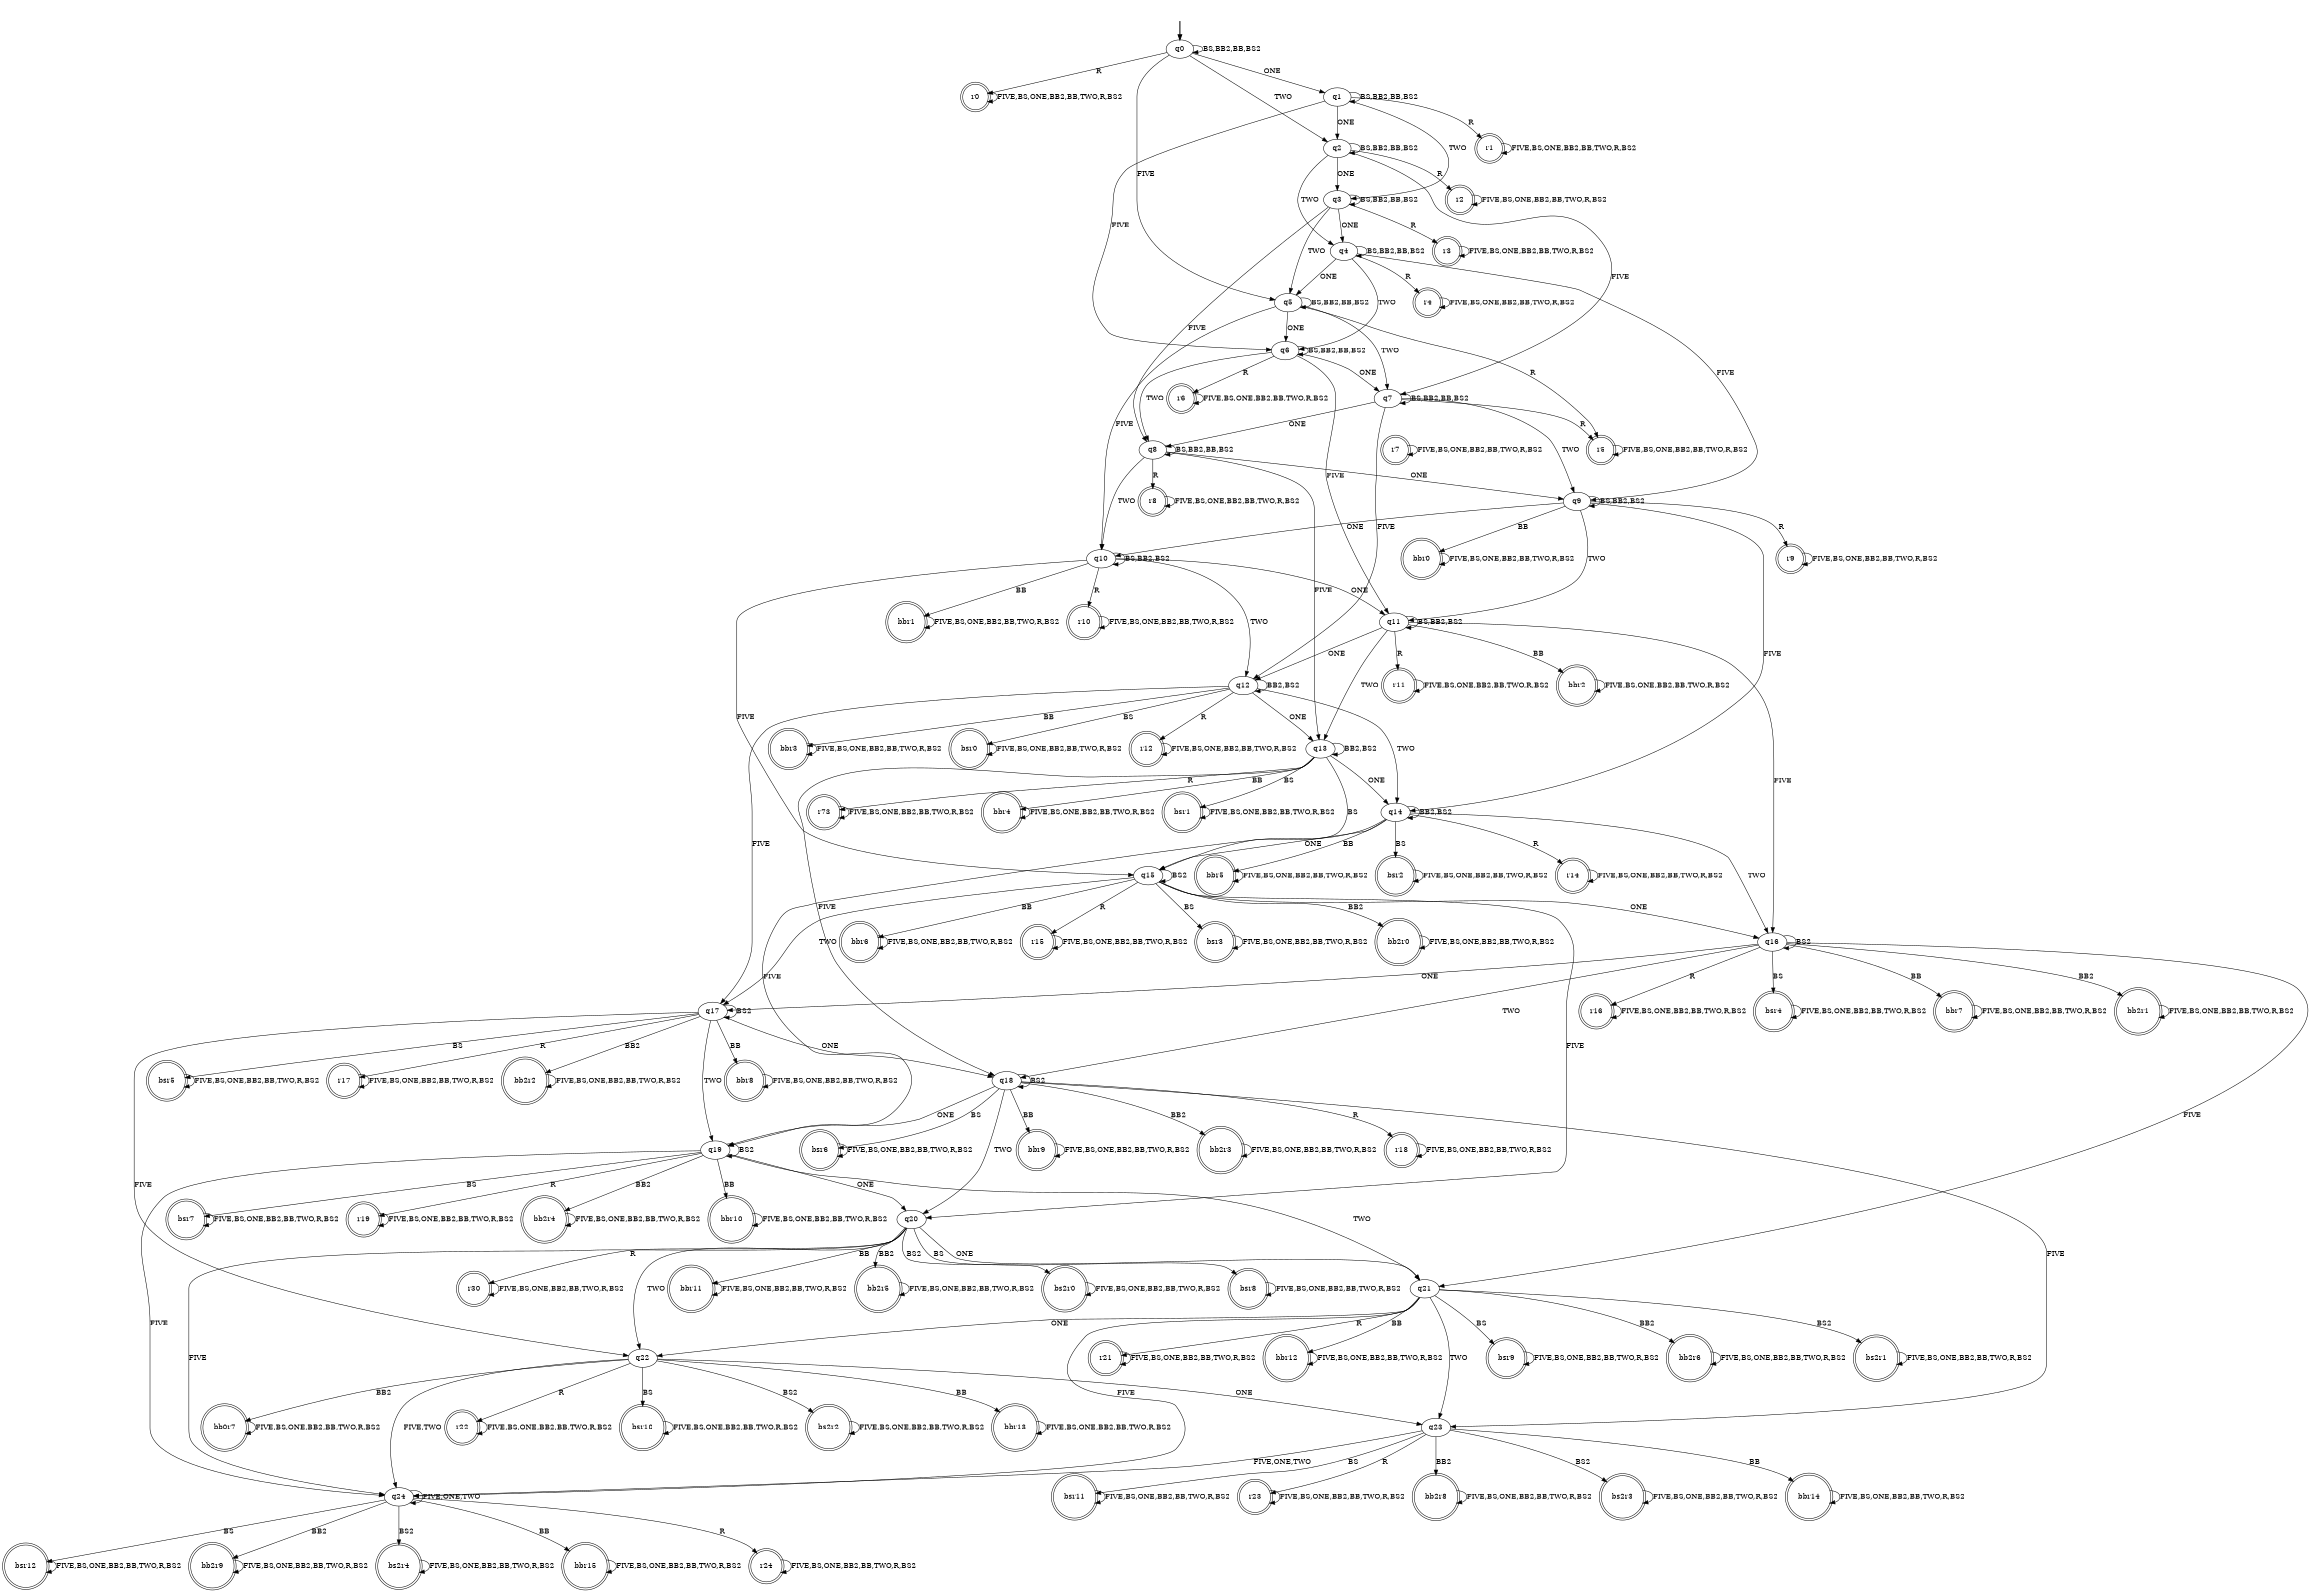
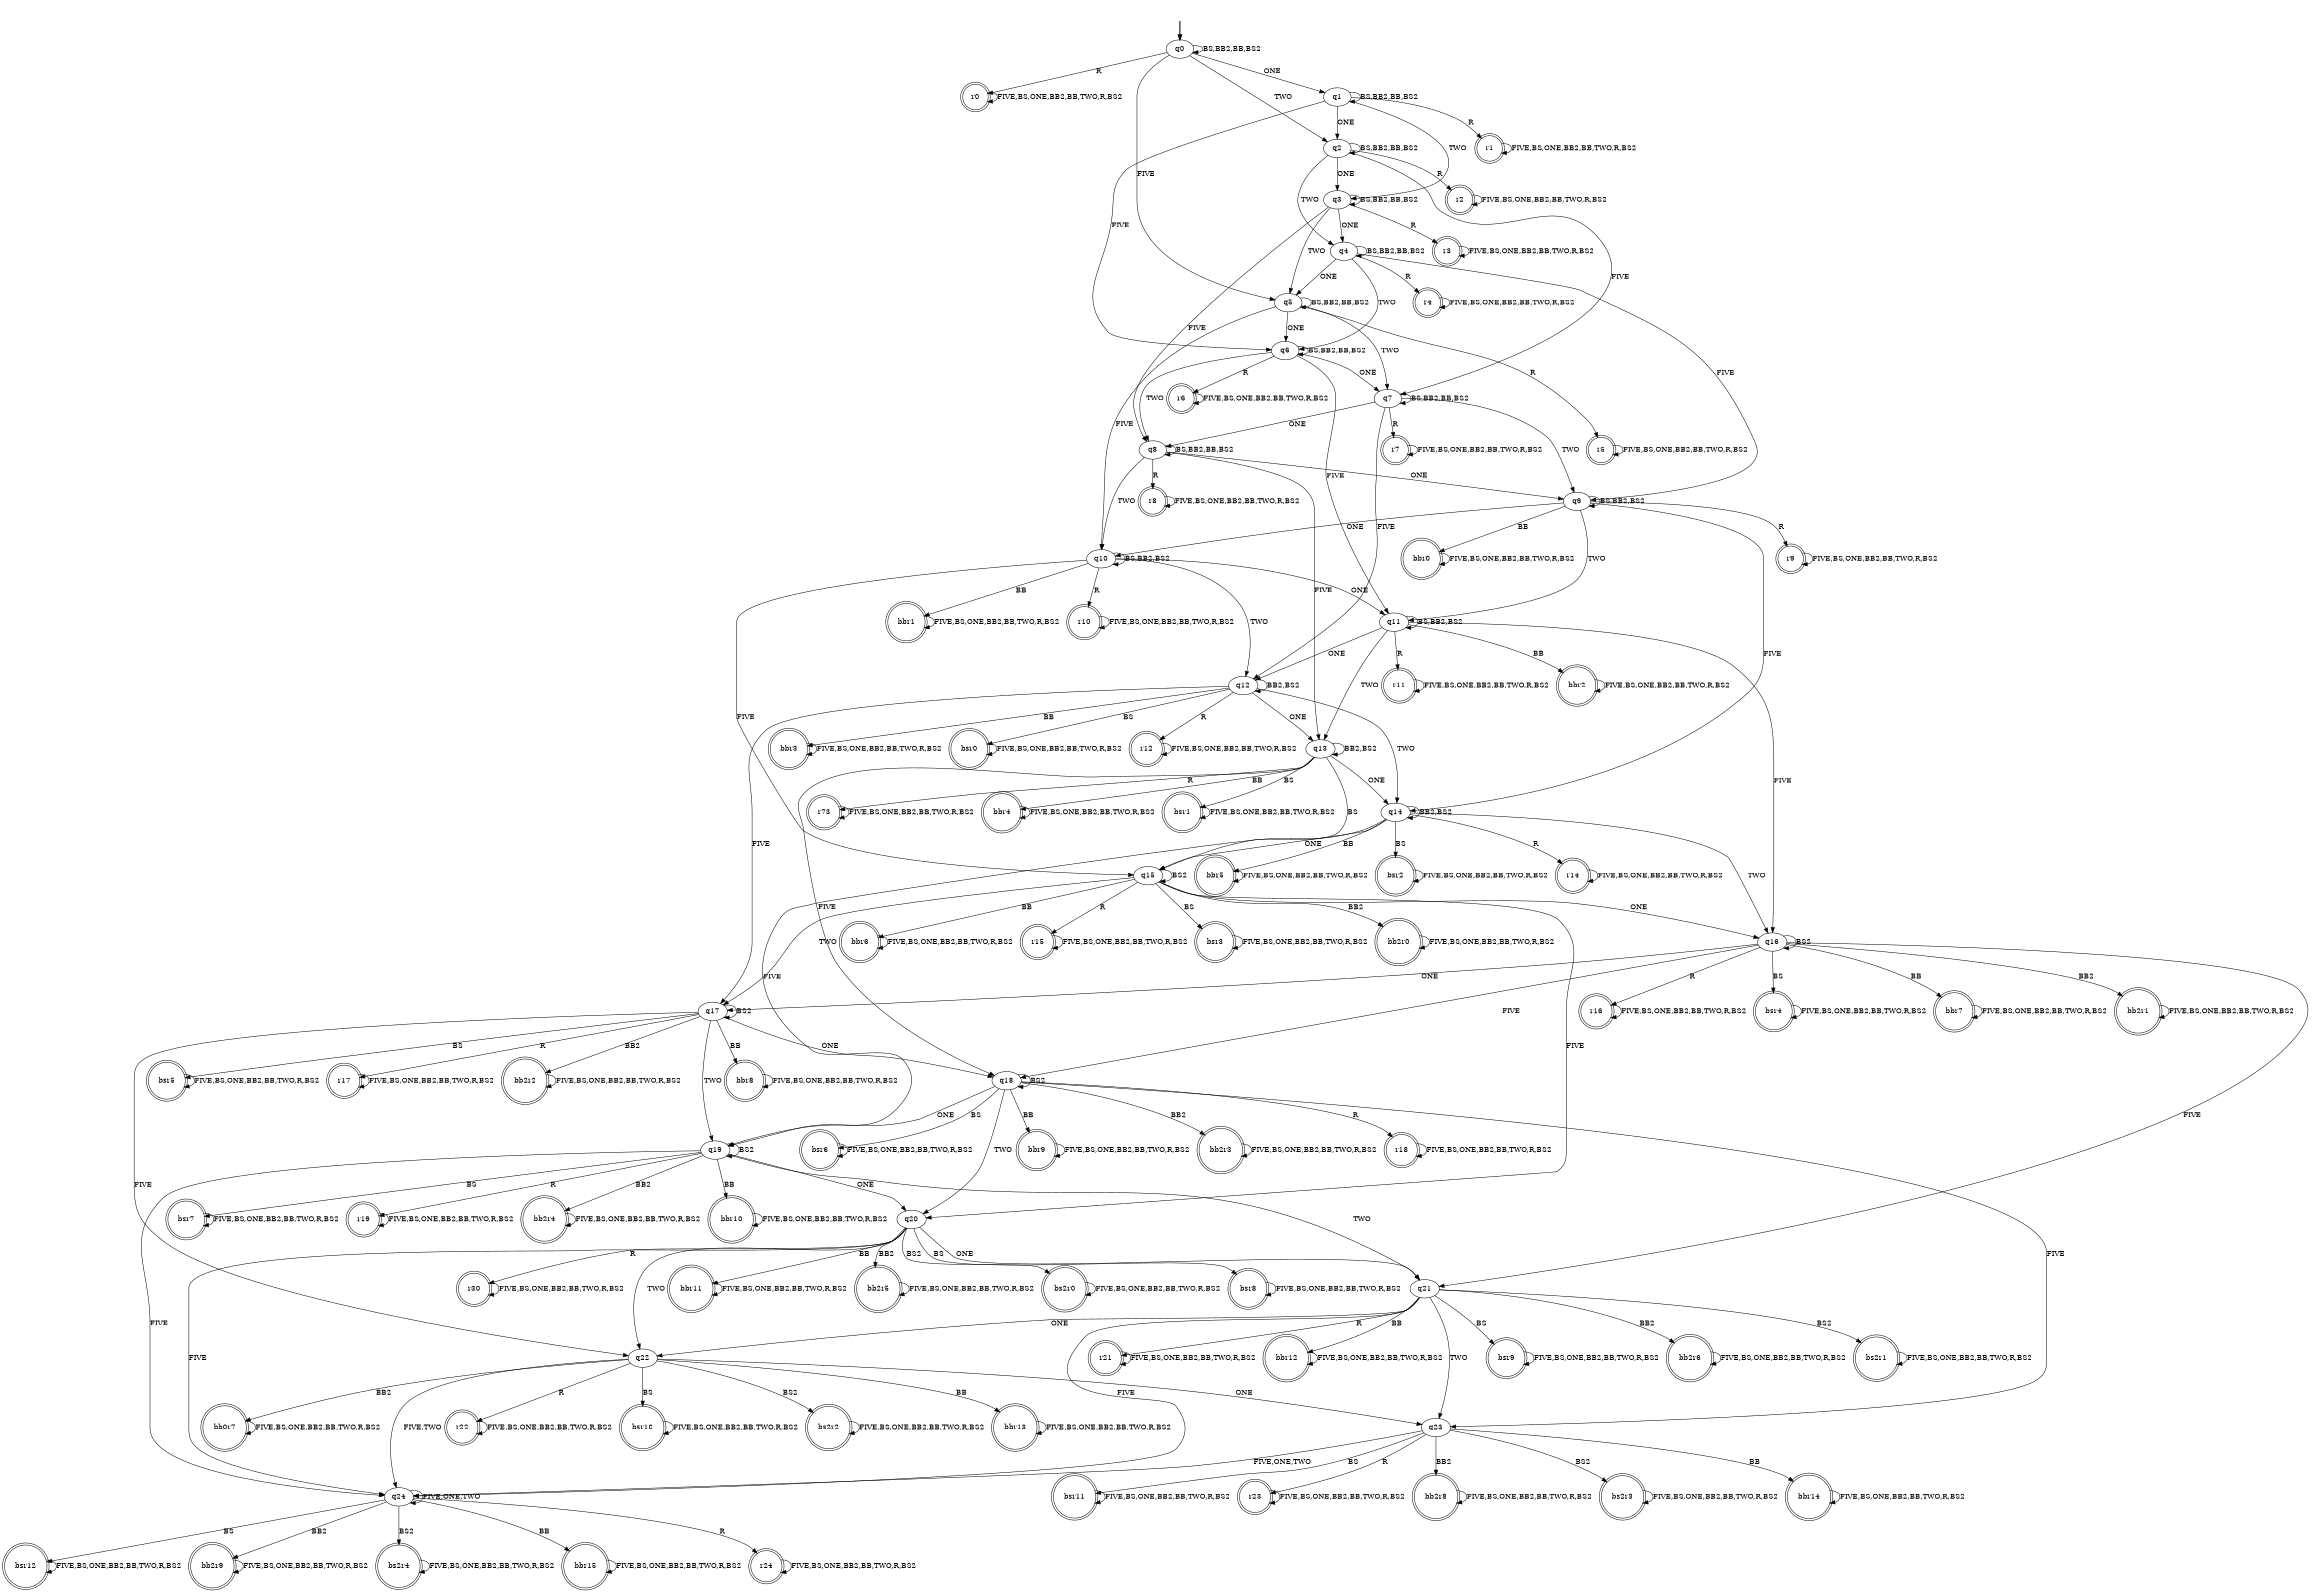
(1499, 407) -> (1391, 420)
(1511, 1011) -> (1511, 1011)
